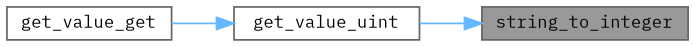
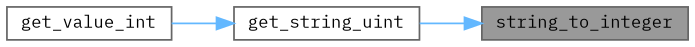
(89, 23) -> (89, 23)
(327, 23) -> (327, 23)
